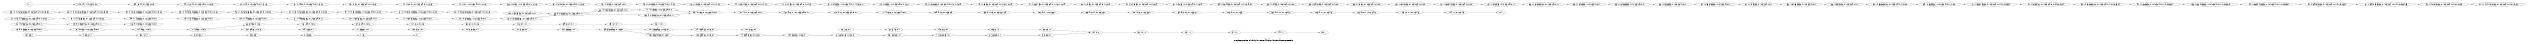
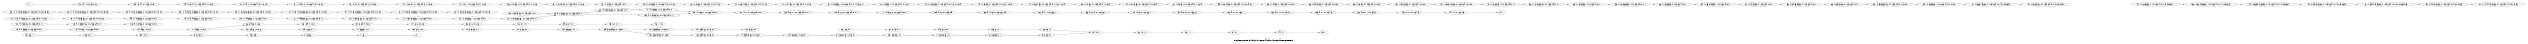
(2101, 4) -> none
